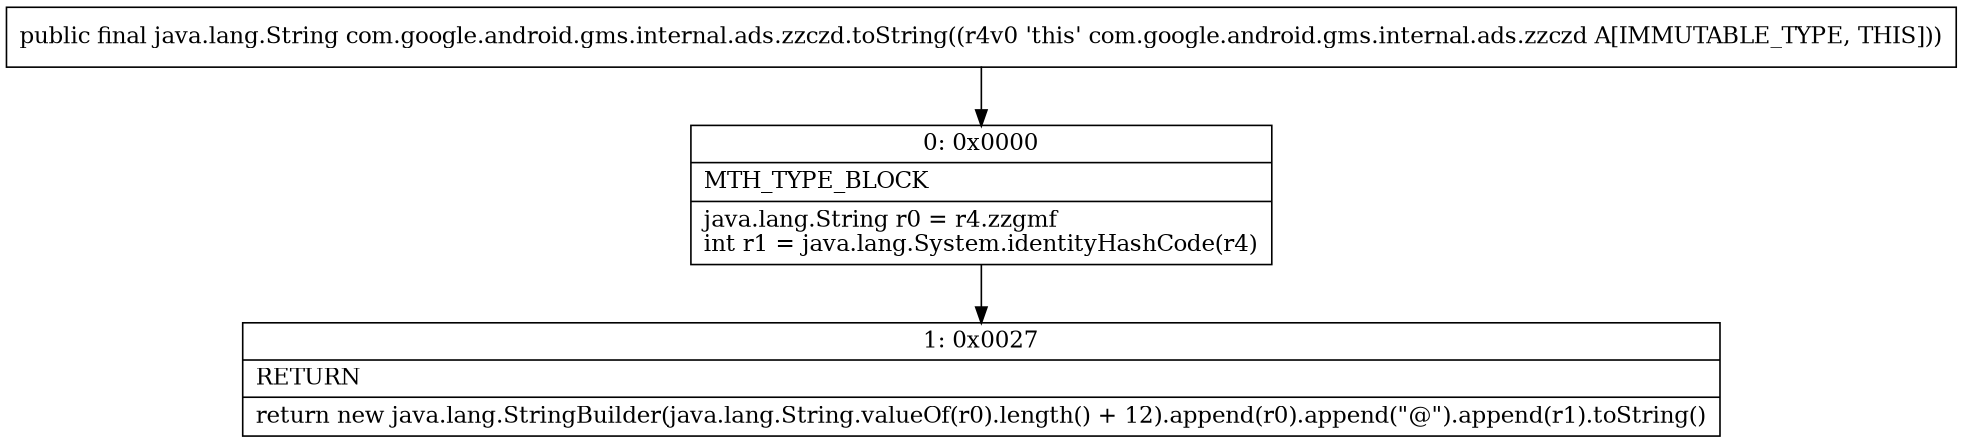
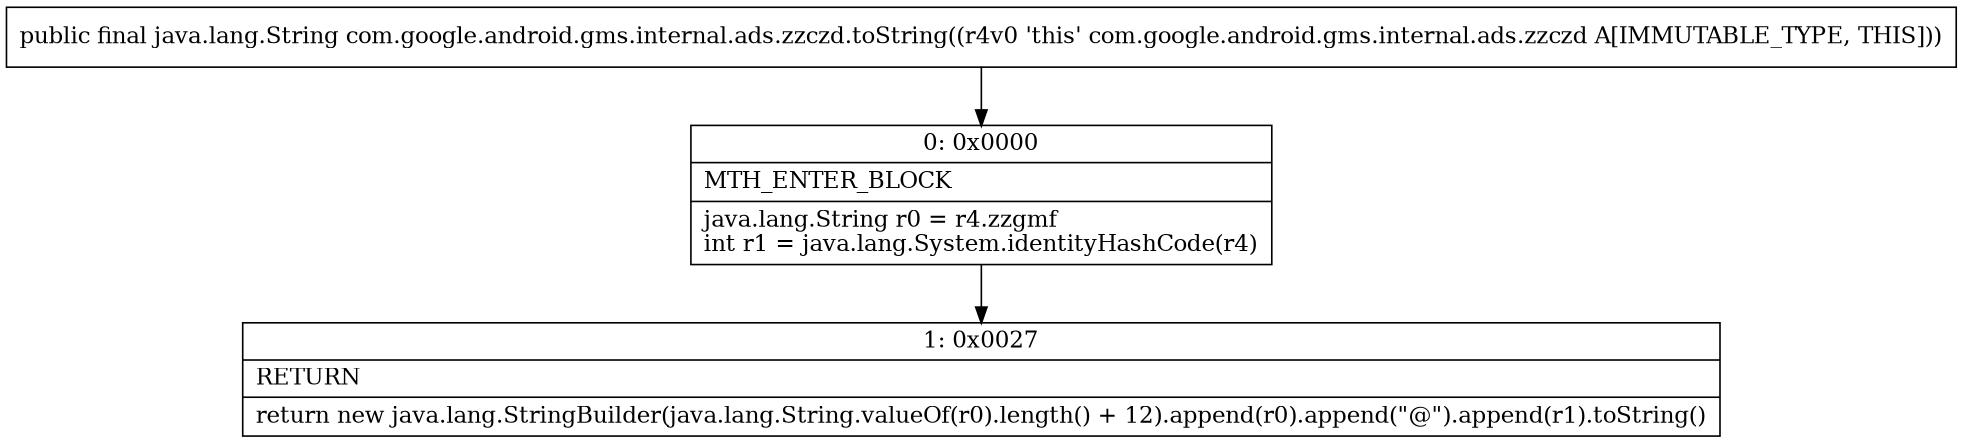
(816, 181) -> (828, 181)
